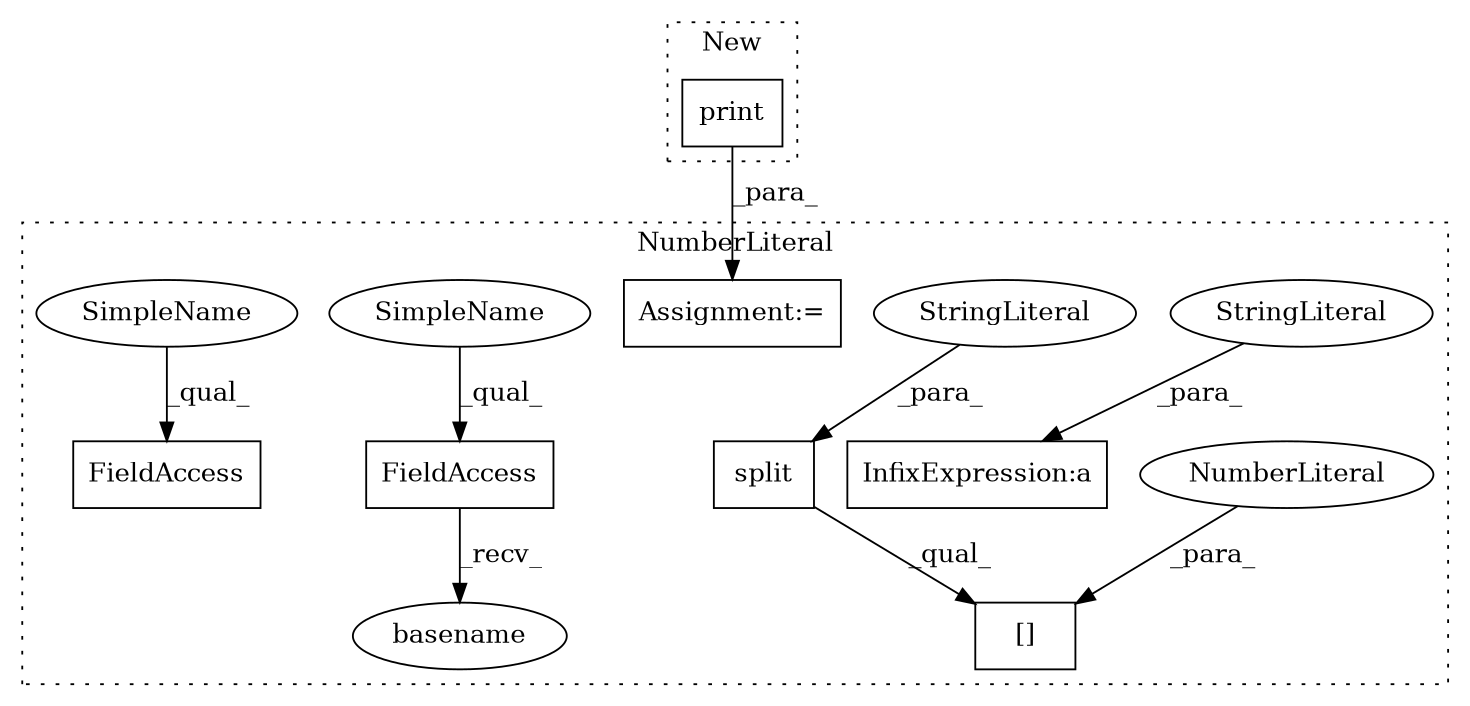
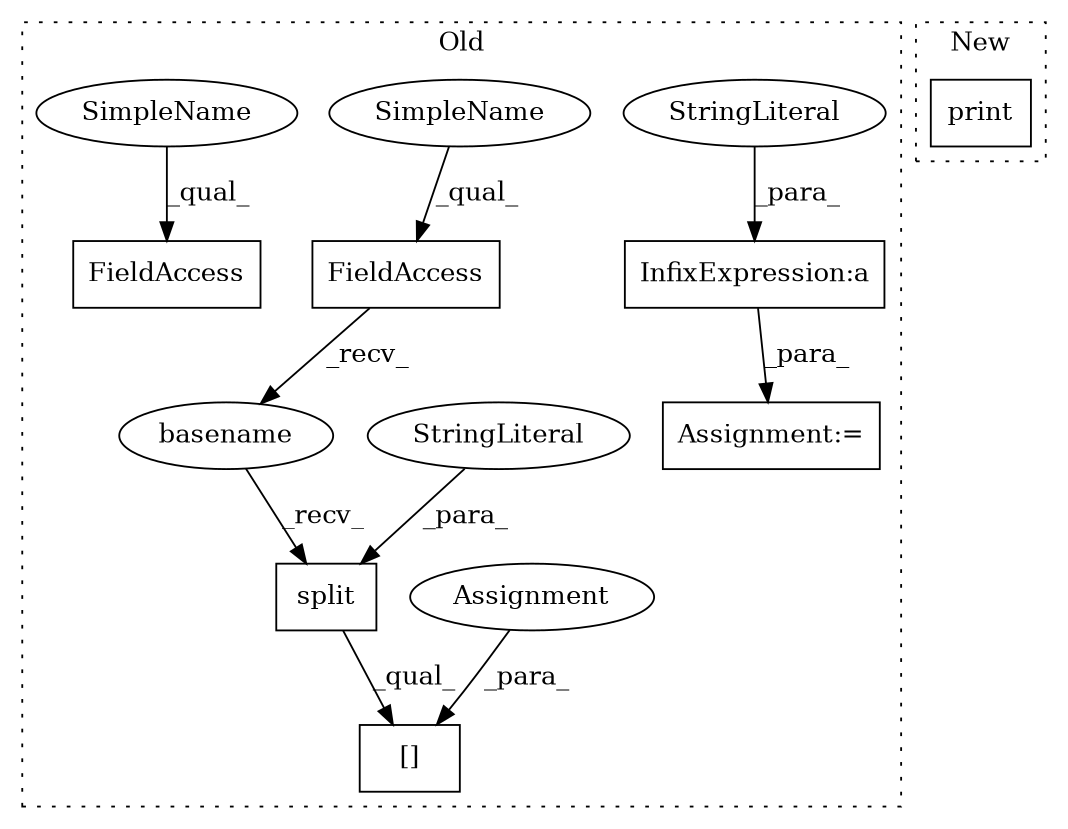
(732, 204) -> (762, 346)
(735, 244) -> (462, 44)
(1287, 475) -> (532, 597)
none -> (271, 508)
